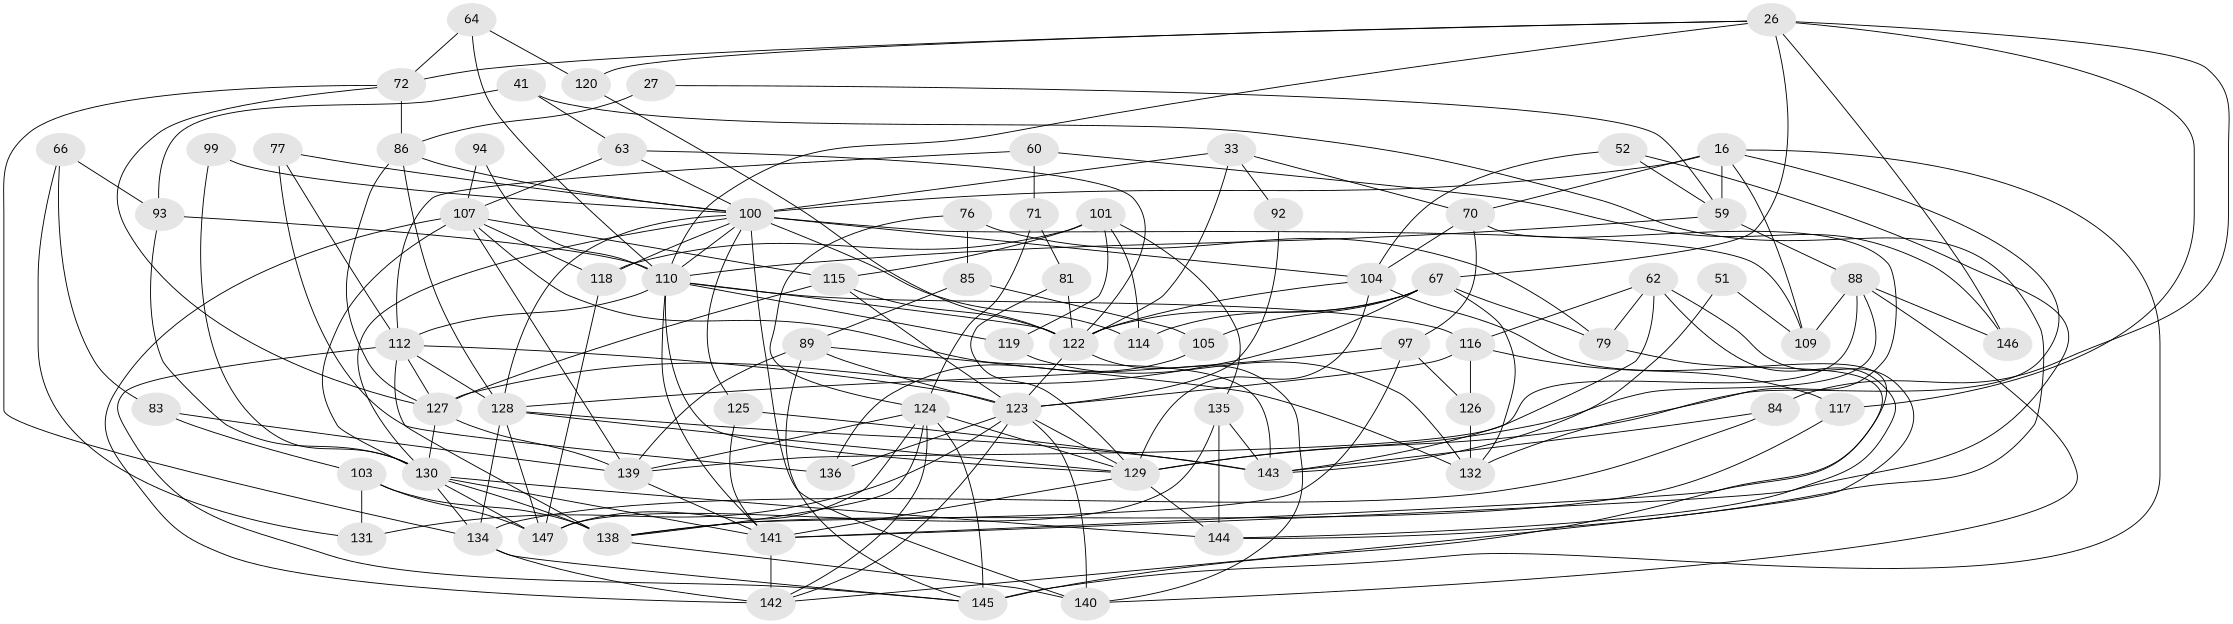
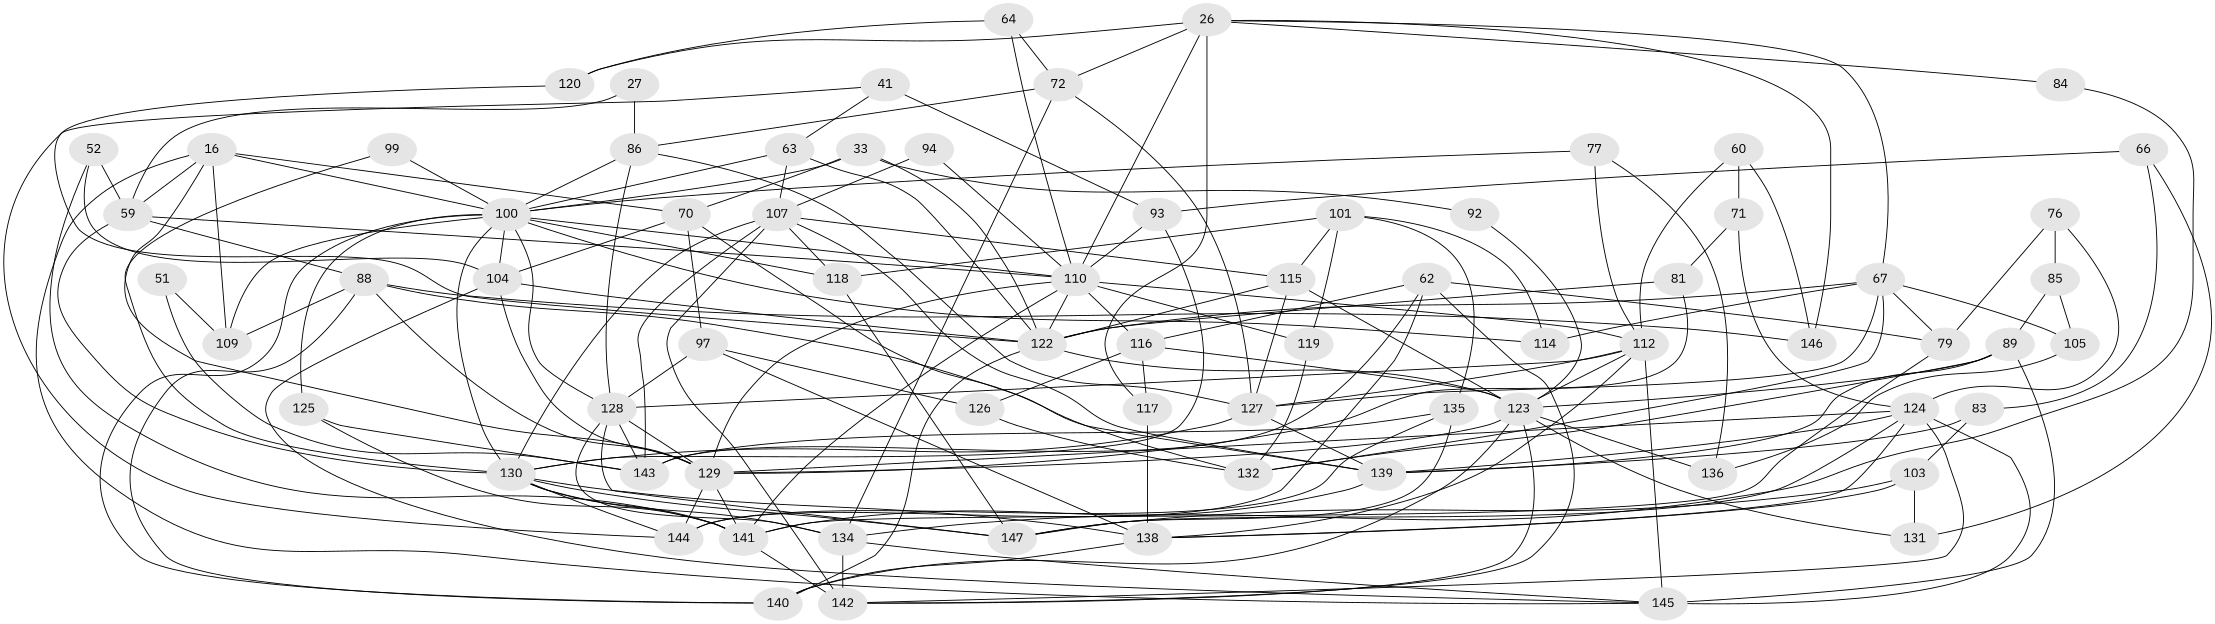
none -> (199, 425)
(1511, 445) -> none
